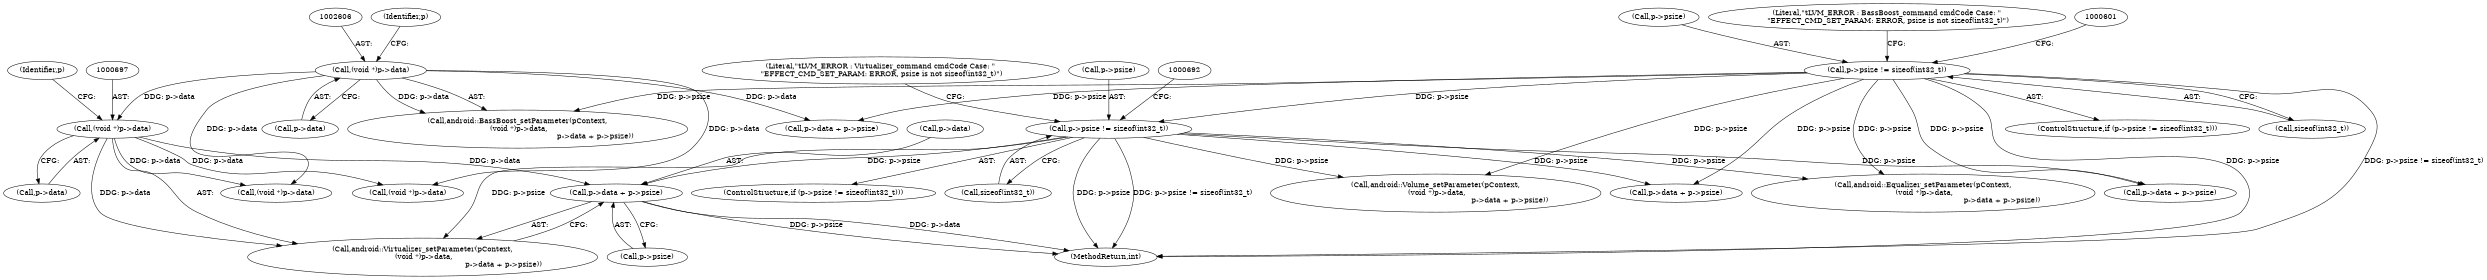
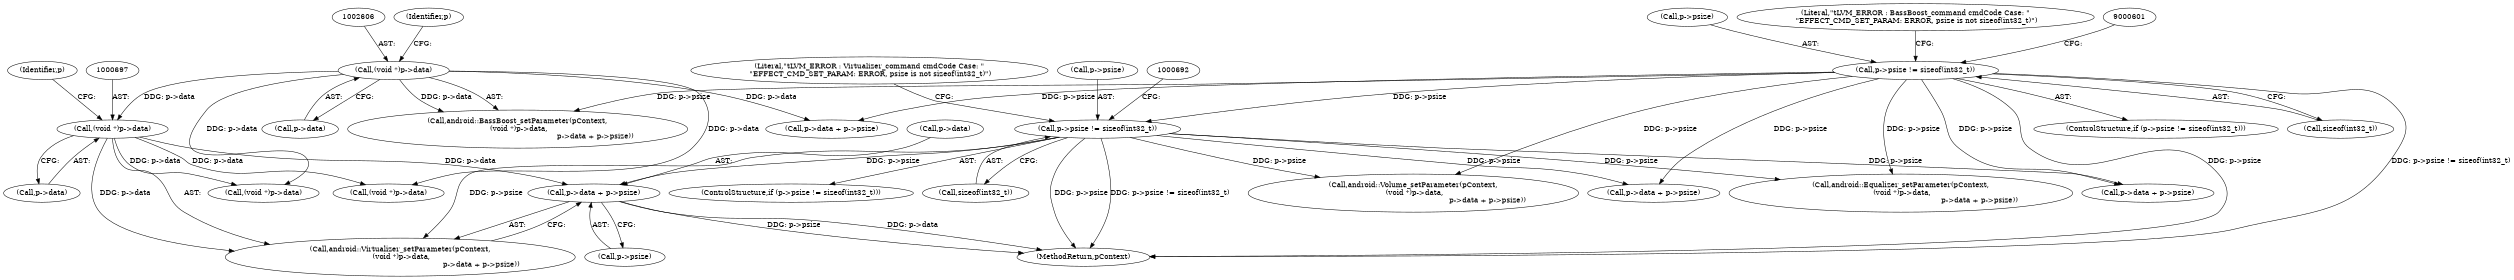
(2101, 17) -> (2130, 17)
(1106, 257) -> (1083, 257)
